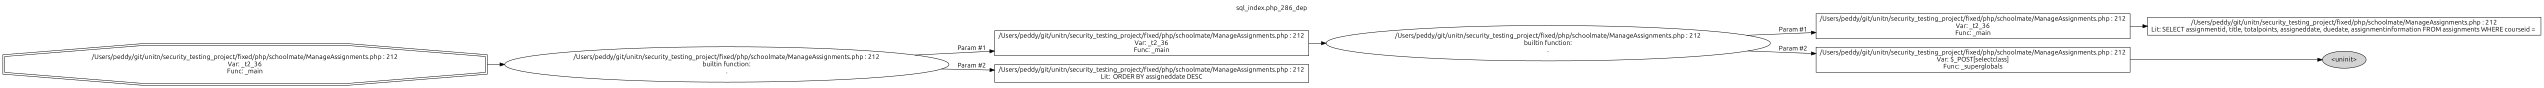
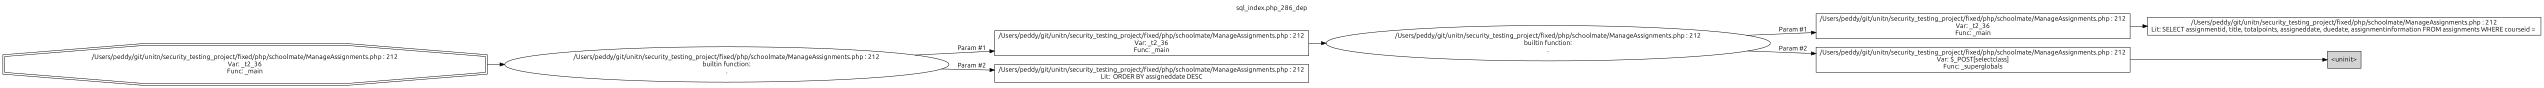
(2344, 60) -> (2344, 60)
